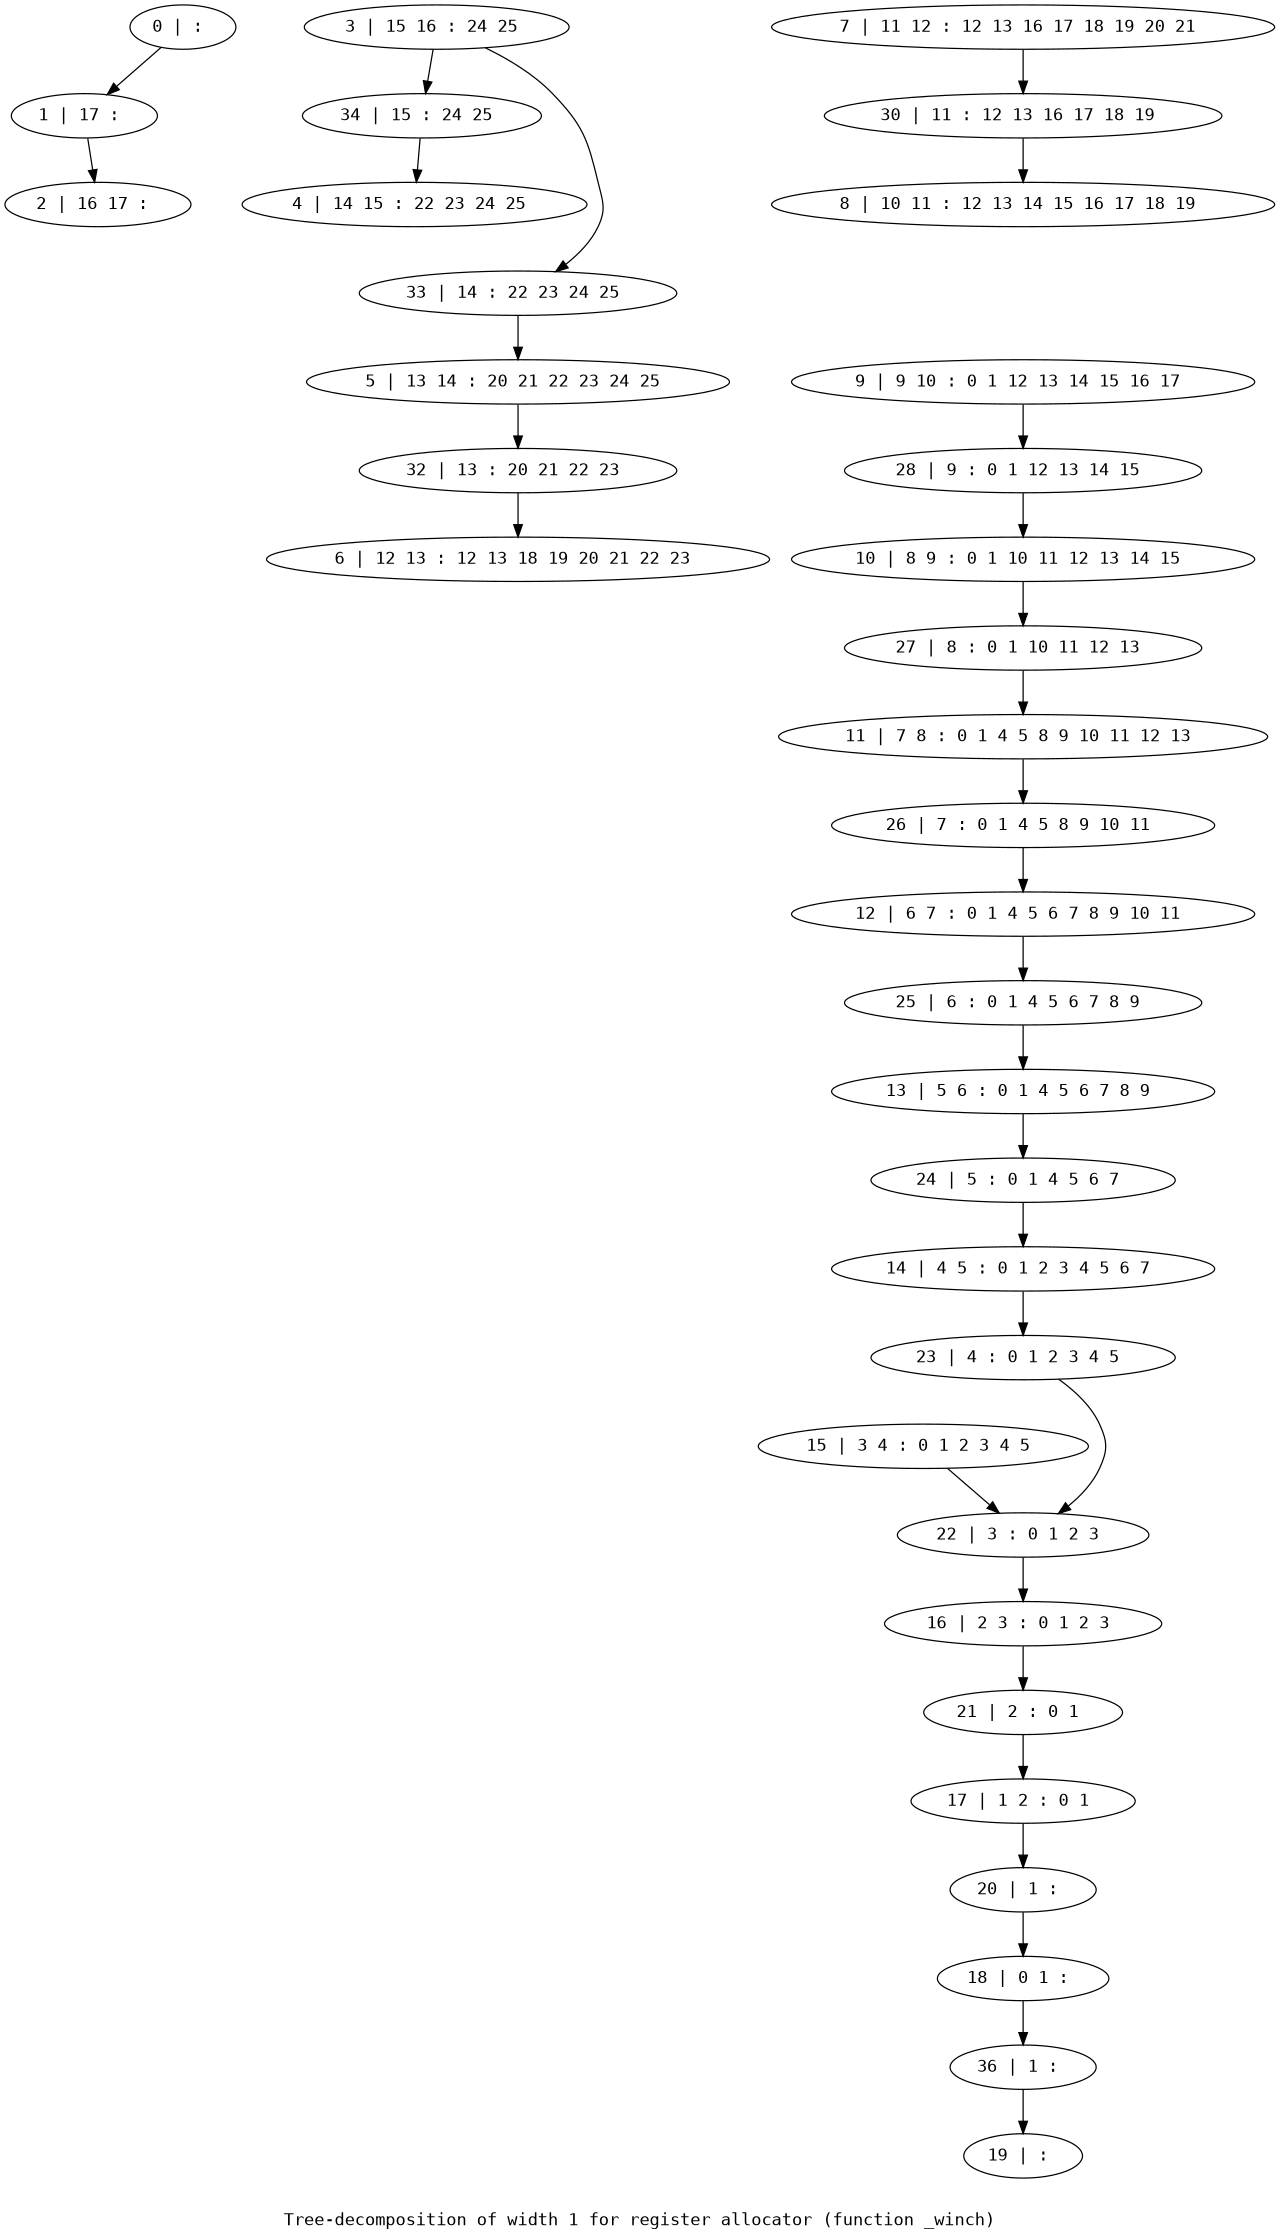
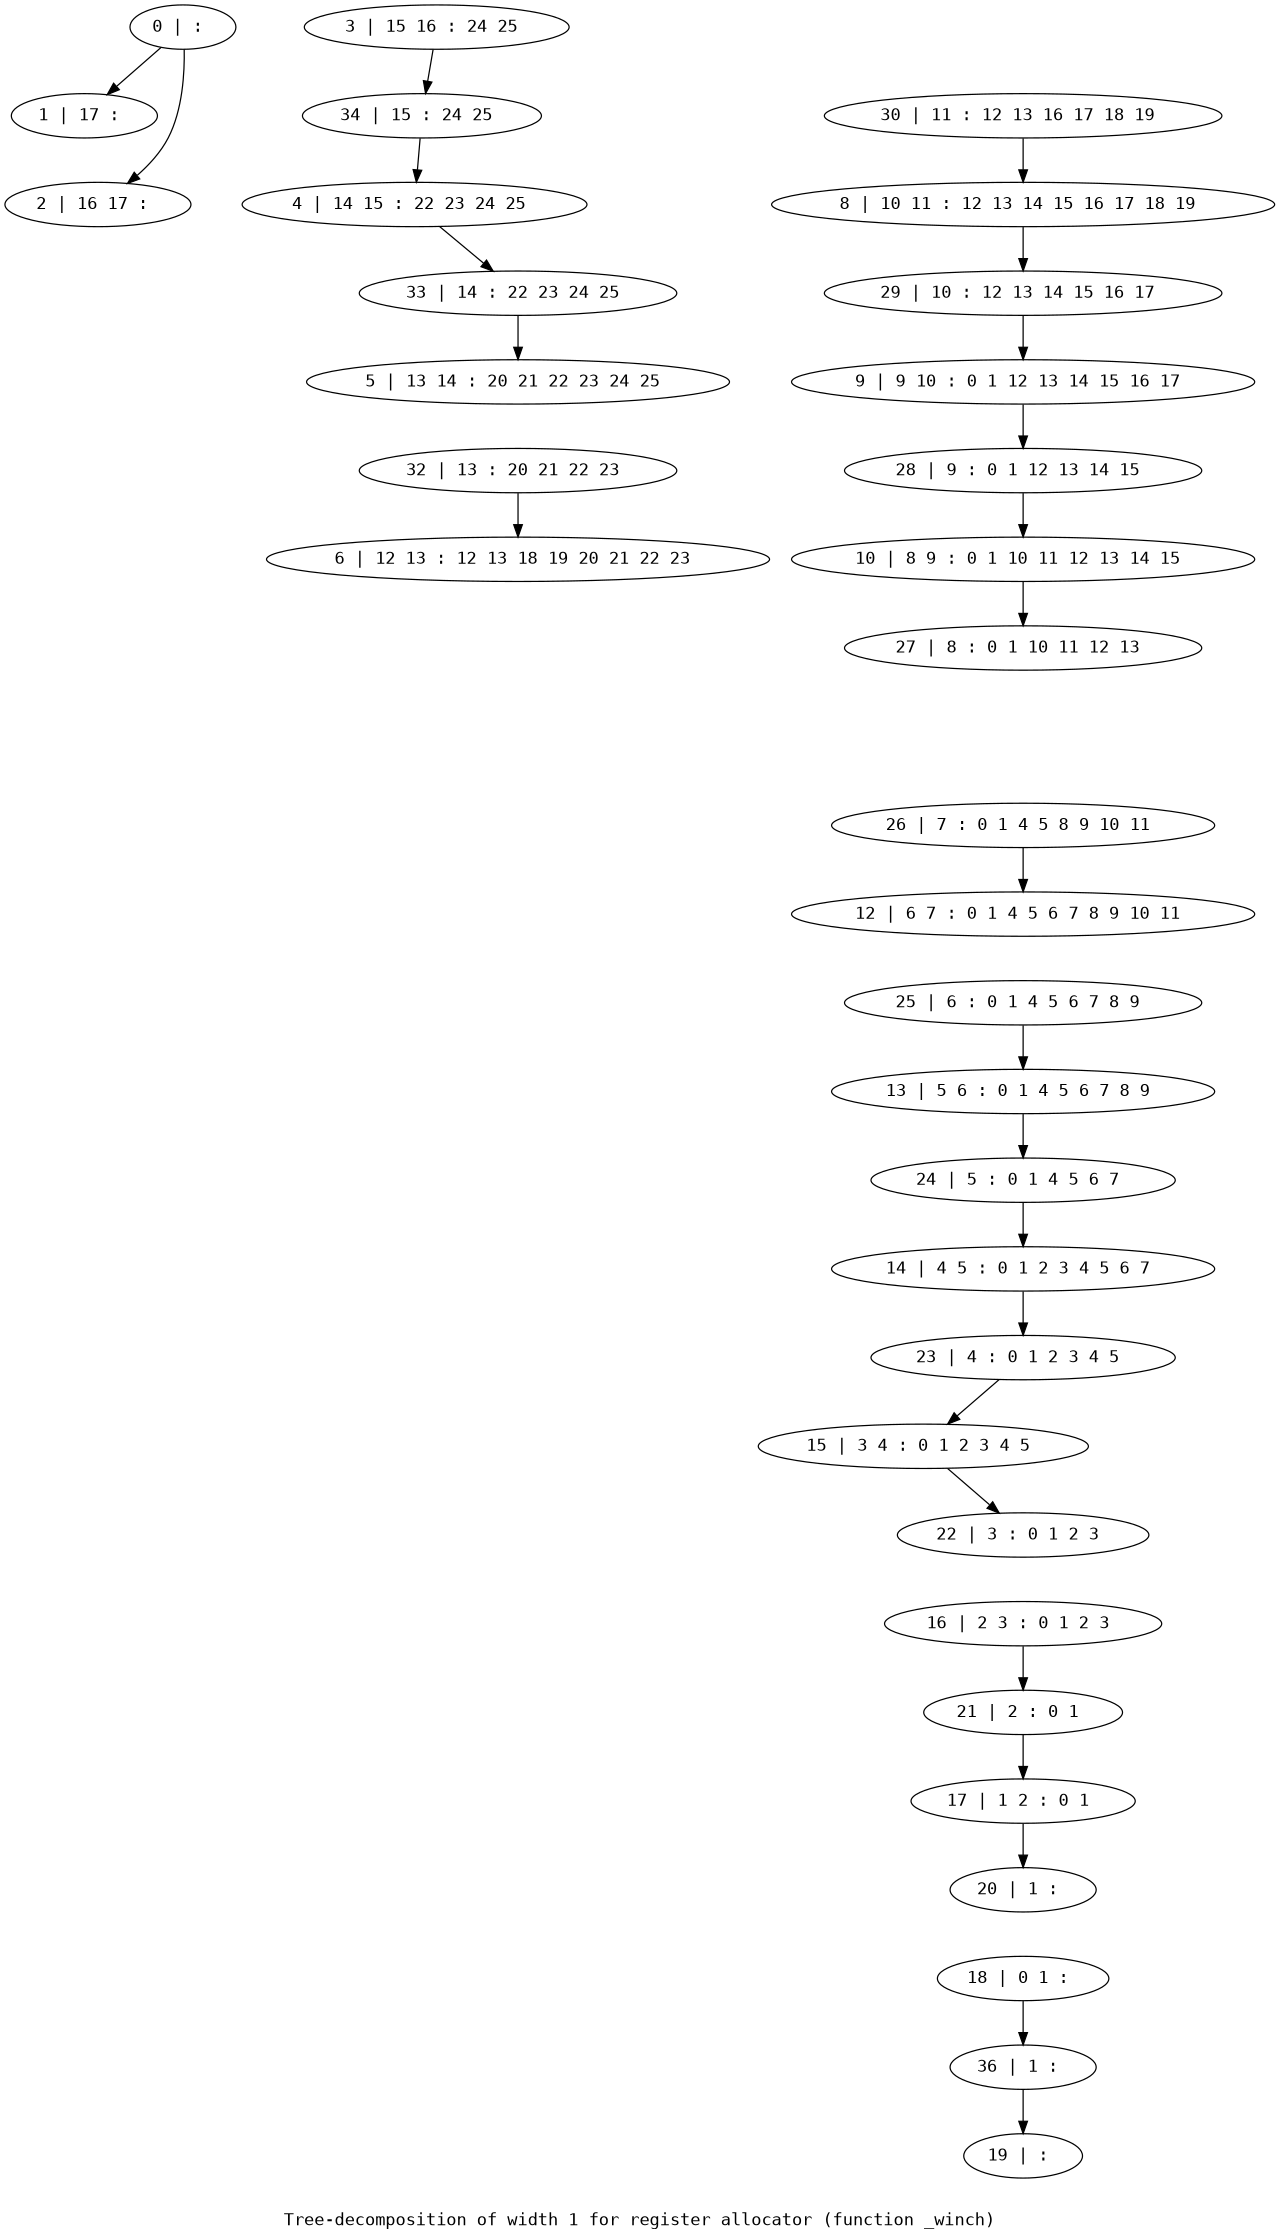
(1023, 27) -> none
(586, 140) -> (462, 245)
(90, 154) -> (176, 118)
none -> (1023, 293)
(518, 420) -> none
(1023, 737) -> none
(1023, 952) -> none
(1105, 1440) -> (978, 1398)
(1023, 1573) -> none
(1023, 1928) -> none
